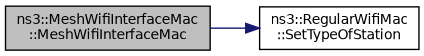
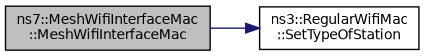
(108, 28) -> (108, 28)
